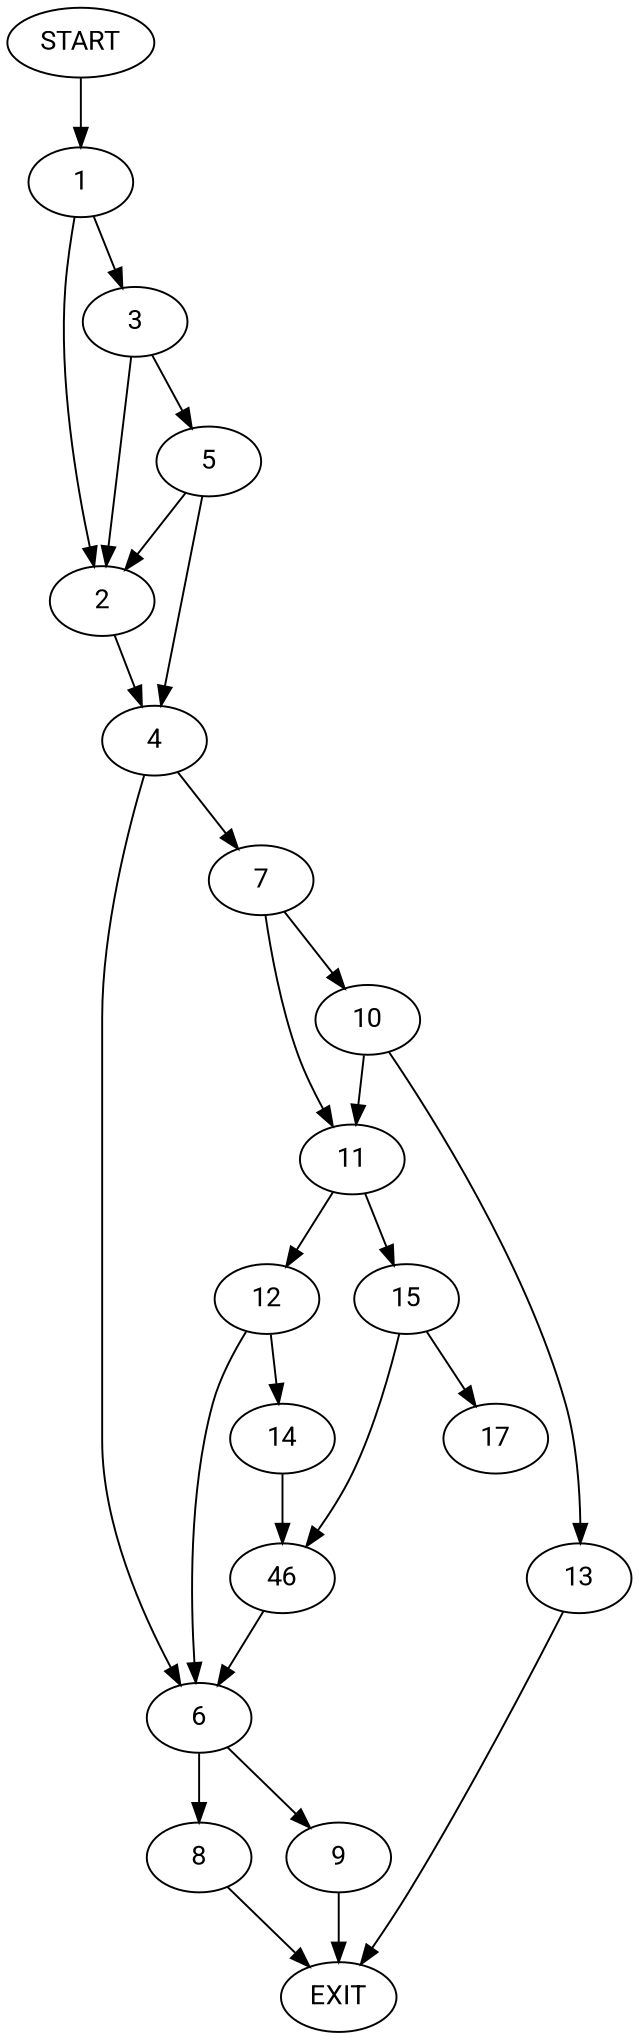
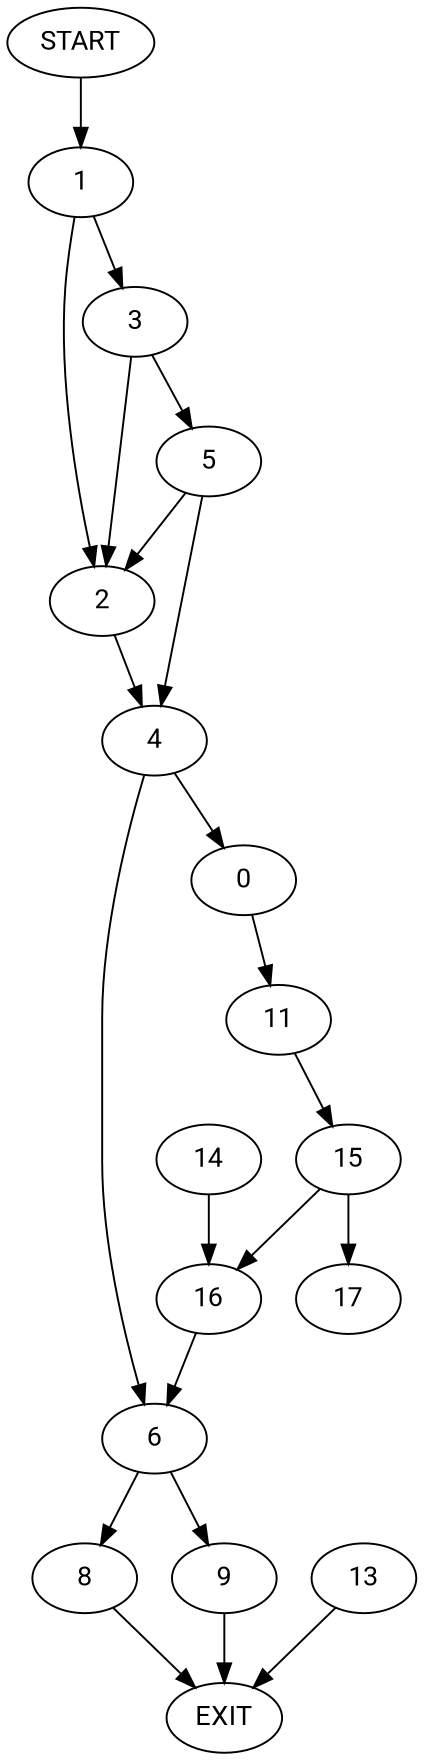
(261, 880) -> (244, 880)
(368, 1020) -> none
(267, 1299) -> none
(282, 1578) -> (209, 1299)
